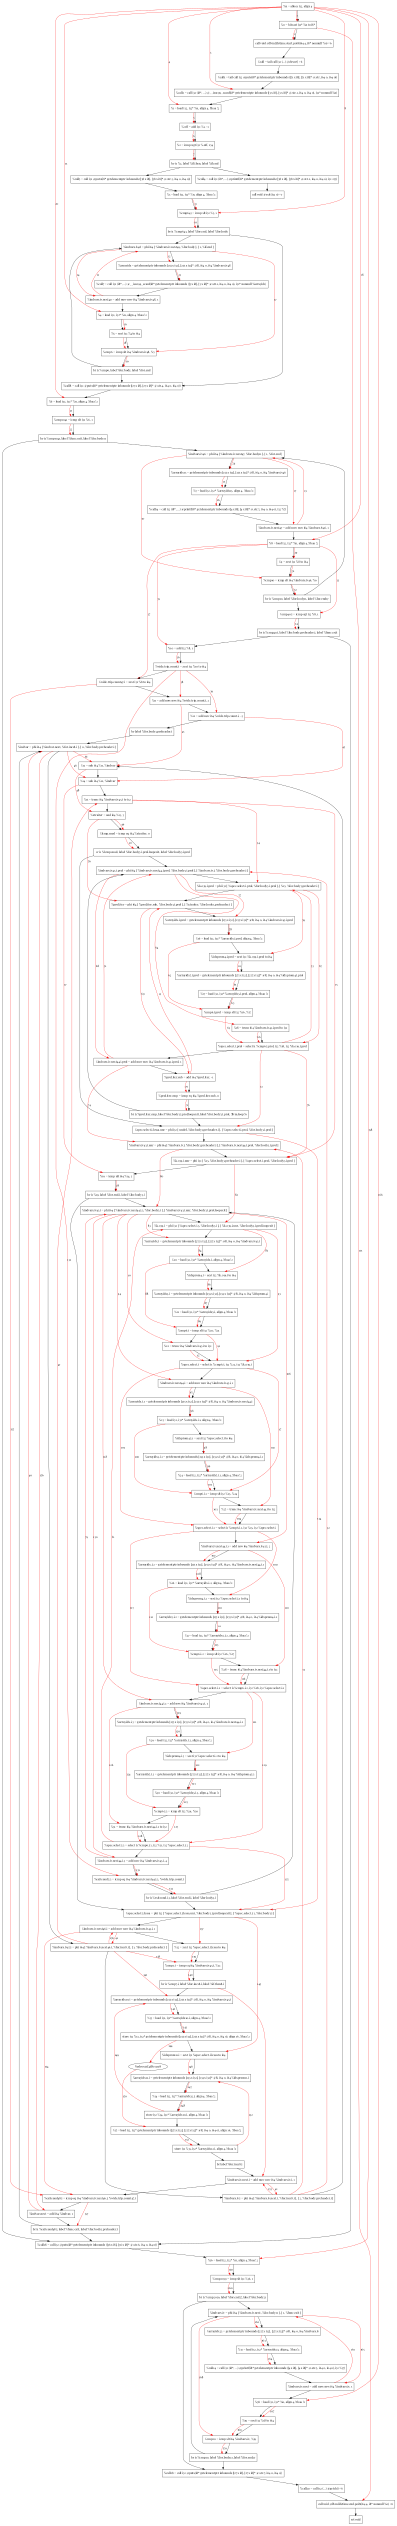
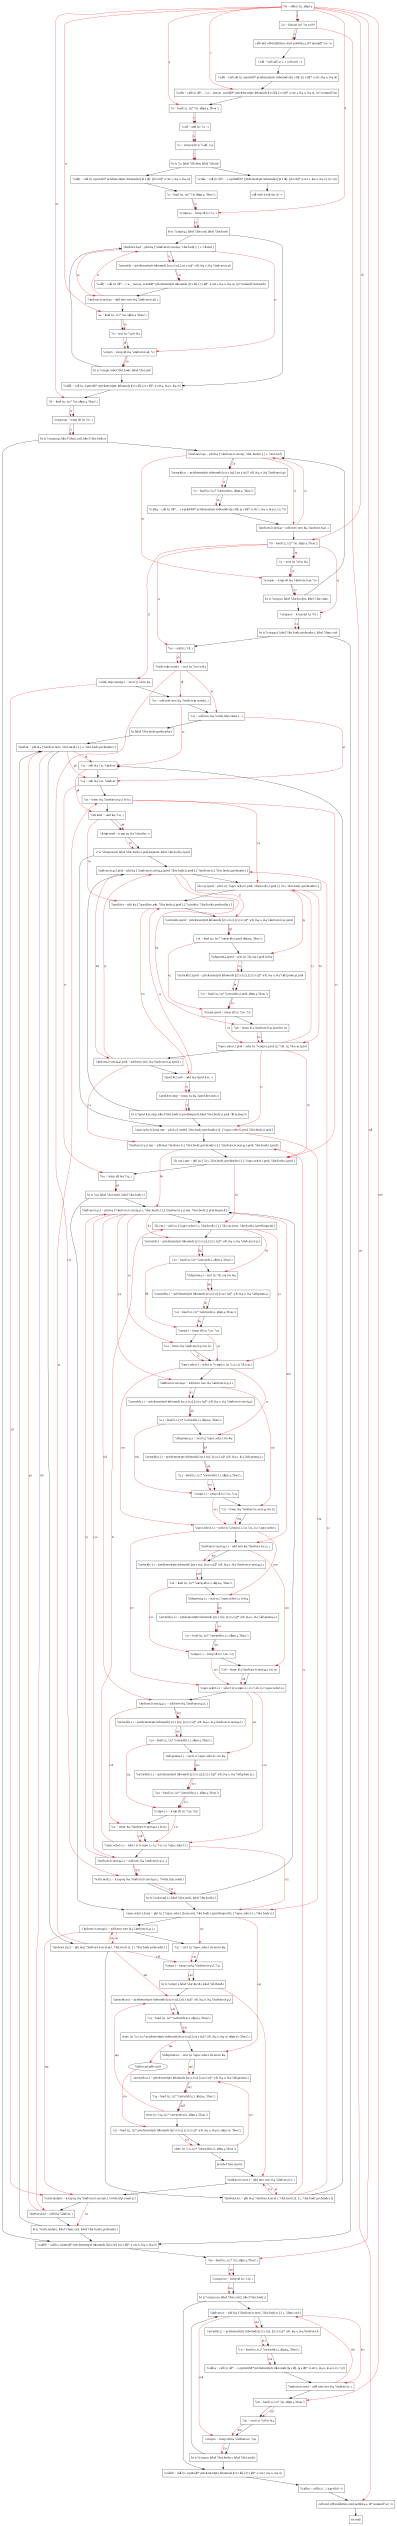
(154, 674) -> none
none -> (243, 1020)
(279, 1431) -> (264, 1404)
